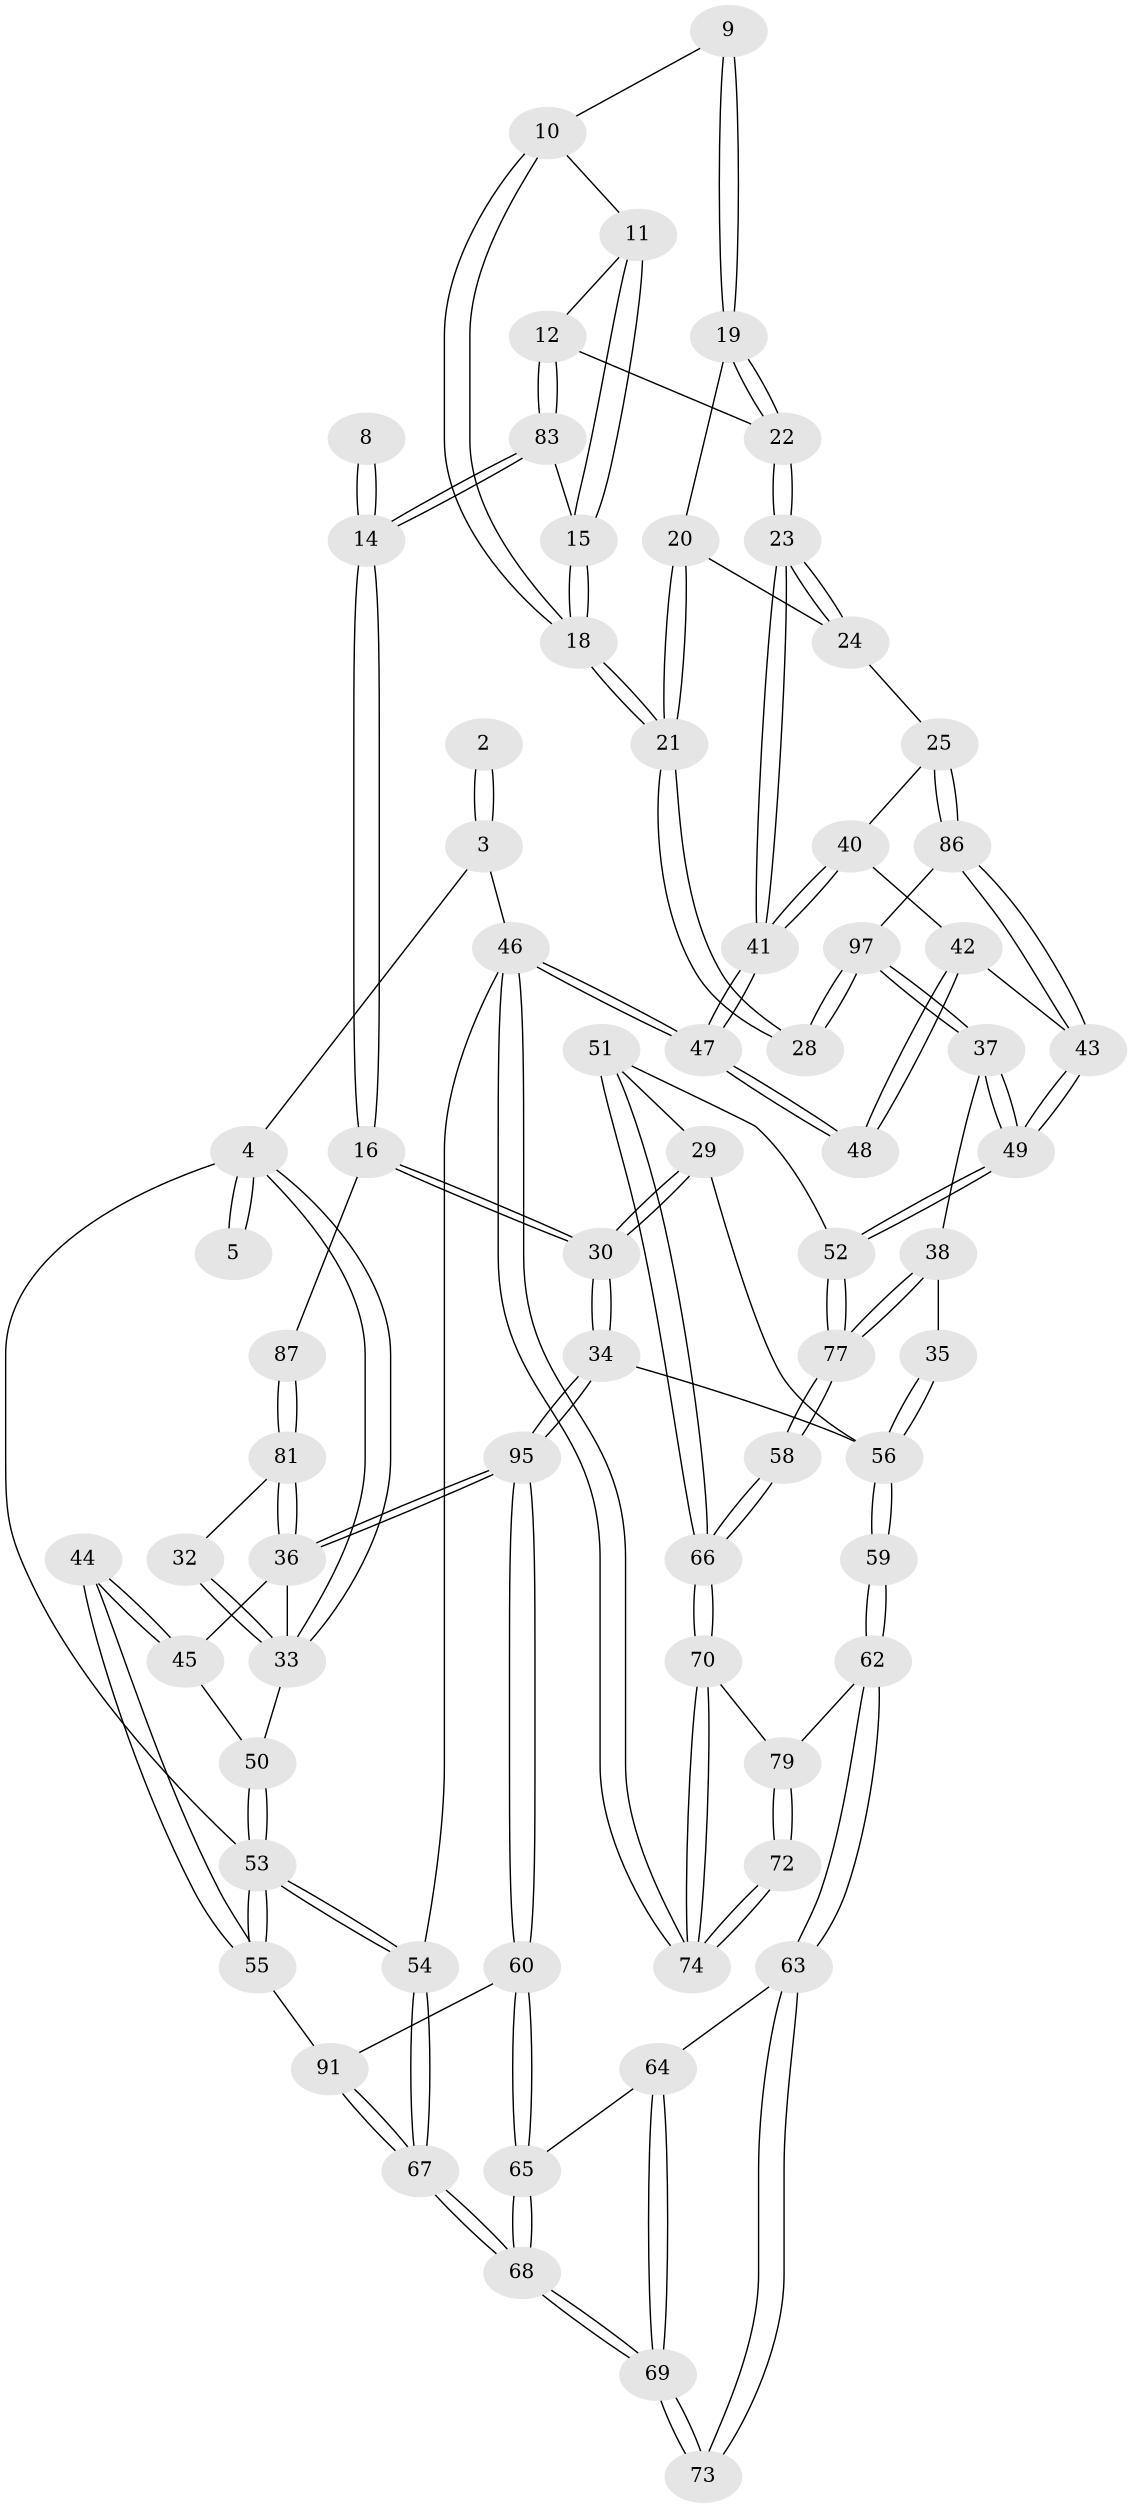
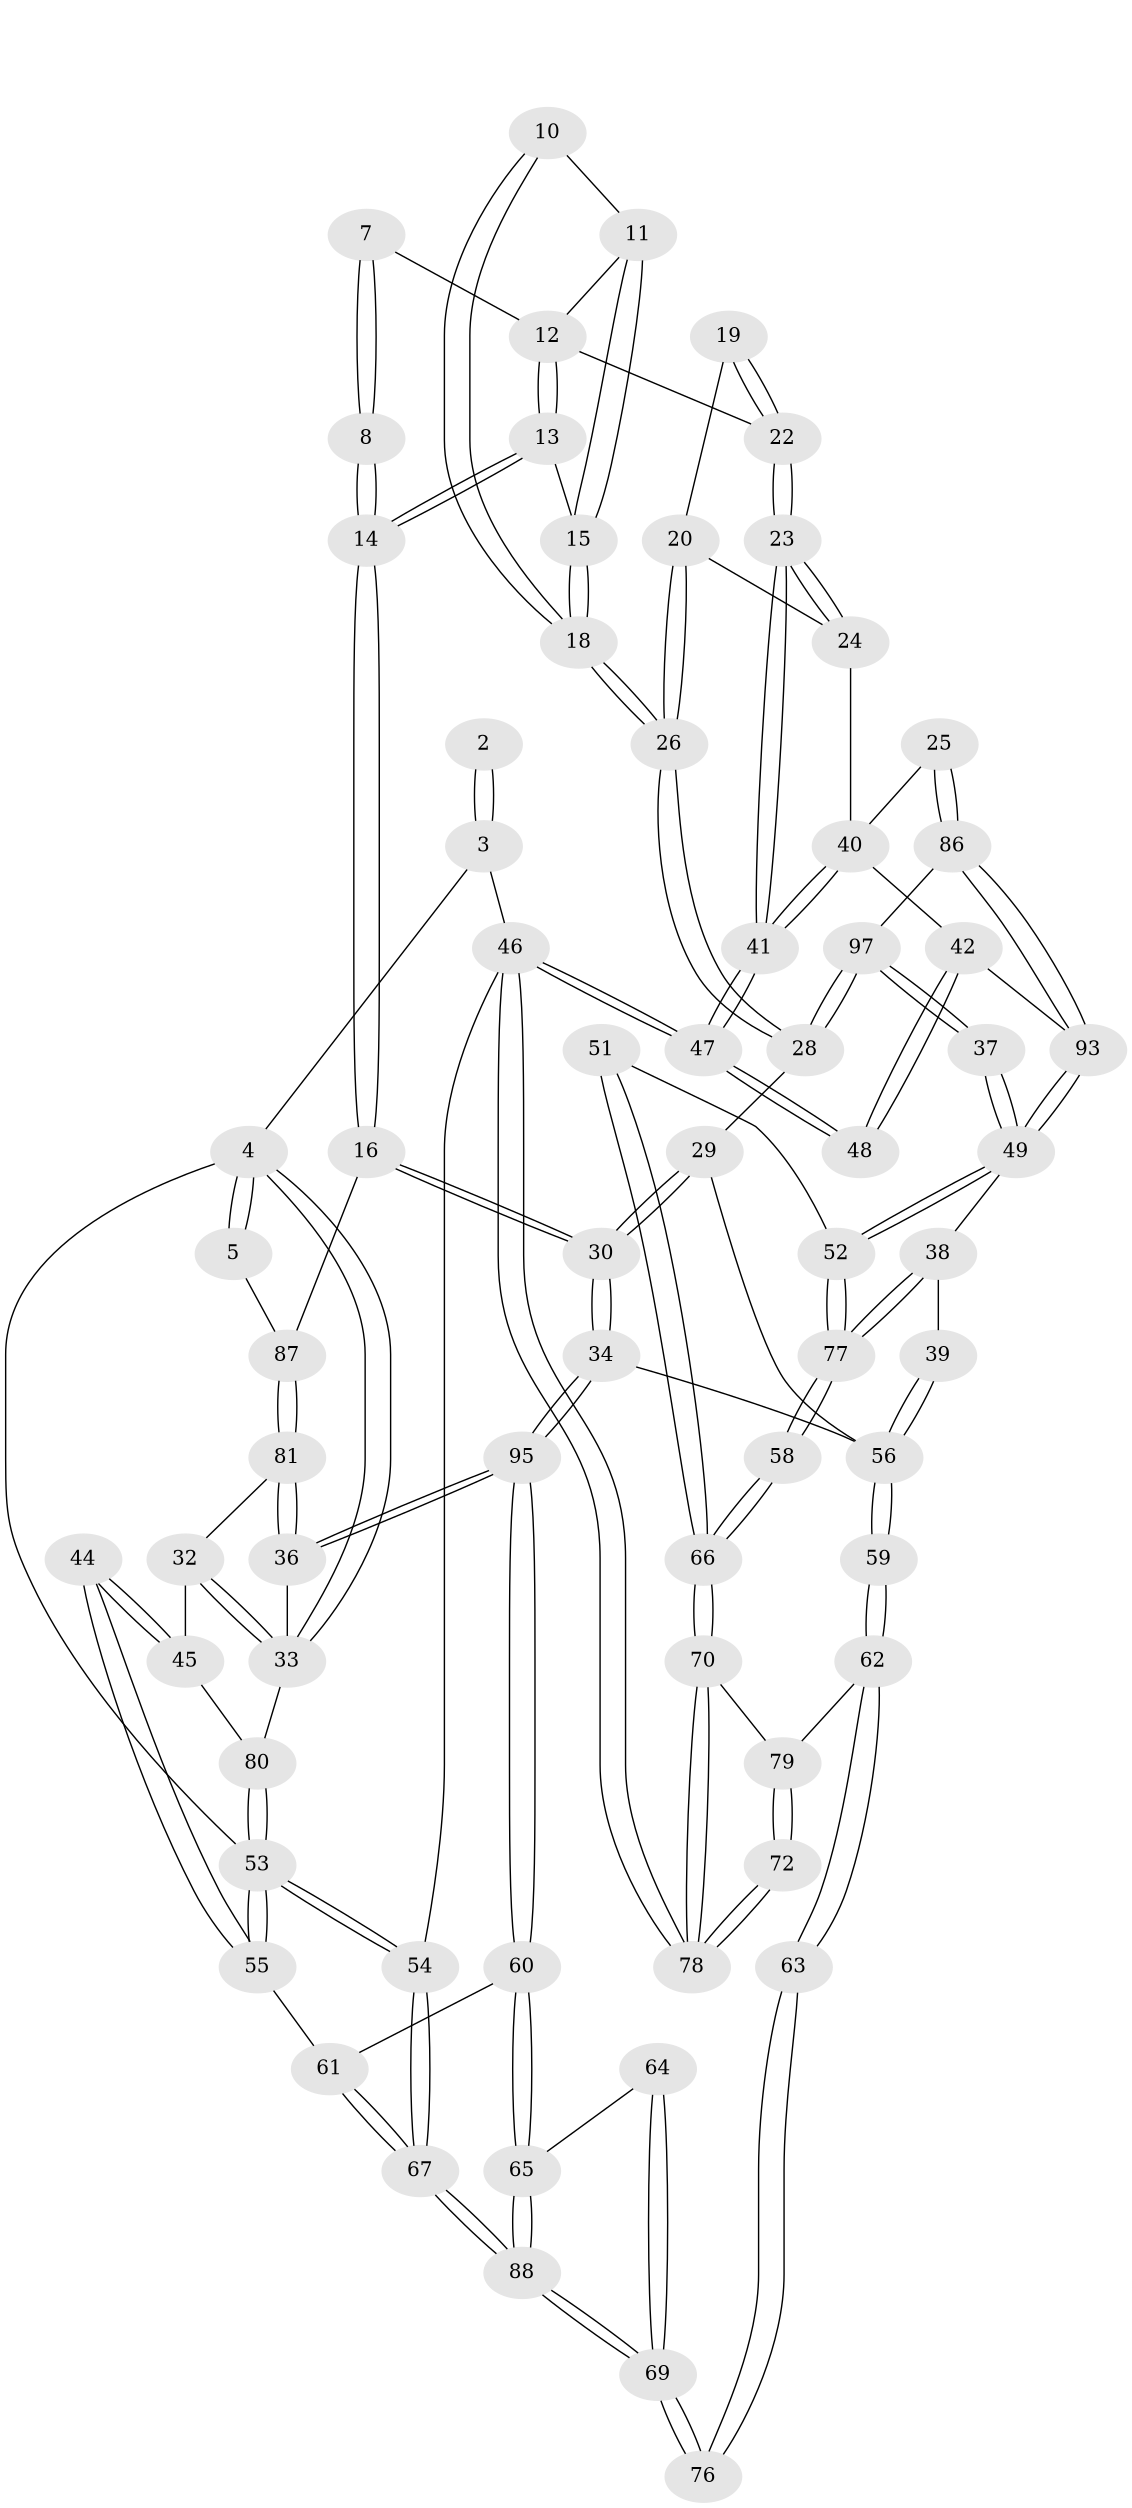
(729, 31) -> none
none -> (367, 235)
(548, 439) -> (548, 439)
(895, 693) -> (851, 744)
(669, 744) -> (669, 744)
(1088, 1050) -> (1088, 1050)
(653, 1101) -> (755, 1101)
(959, 1152) -> (977, 1203)
none -> (260, 1305)
(938, 1356) -> (938, 1356)
(249, 1599) -> (185, 1611)
(258, 1763) -> (258, 1763)
(692, 1967) -> (692, 1967)
(726, 2018) -> none
(330, 2069) -> (330, 2069)
(522, 2273) -> (522, 2273)
(703, 2477) -> (703, 2477)
